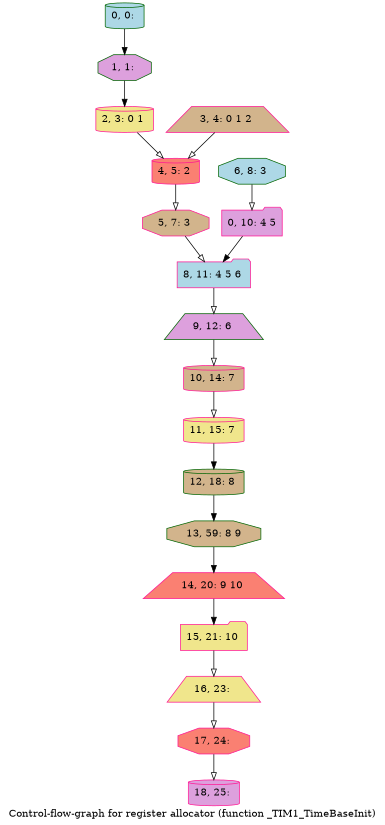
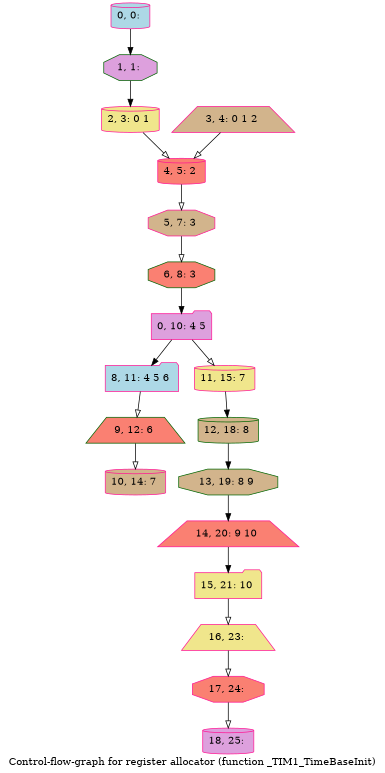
(125, 16) -> (130, 16)
(252, 171) -> (182, 275)
(252, 194) -> (182, 297)
(193, 246) -> (182, 245)
(214, 327) -> (135, 430)
(214, 401) -> (201, 350)
(214, 534) -> (228, 482)
